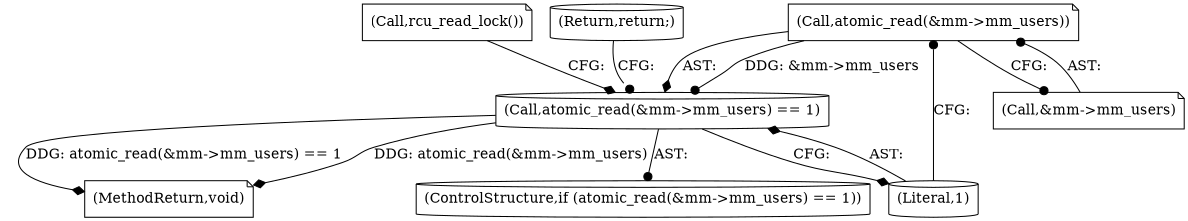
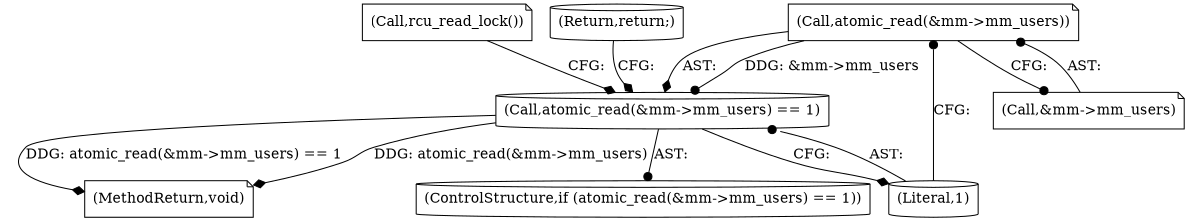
(614, 63) -> (614, 63)
(845, 151) -> (845, 151)
